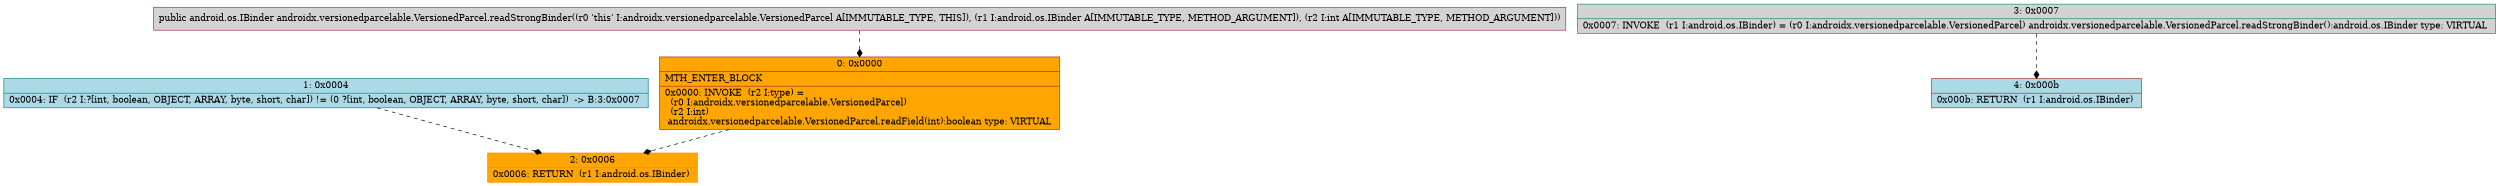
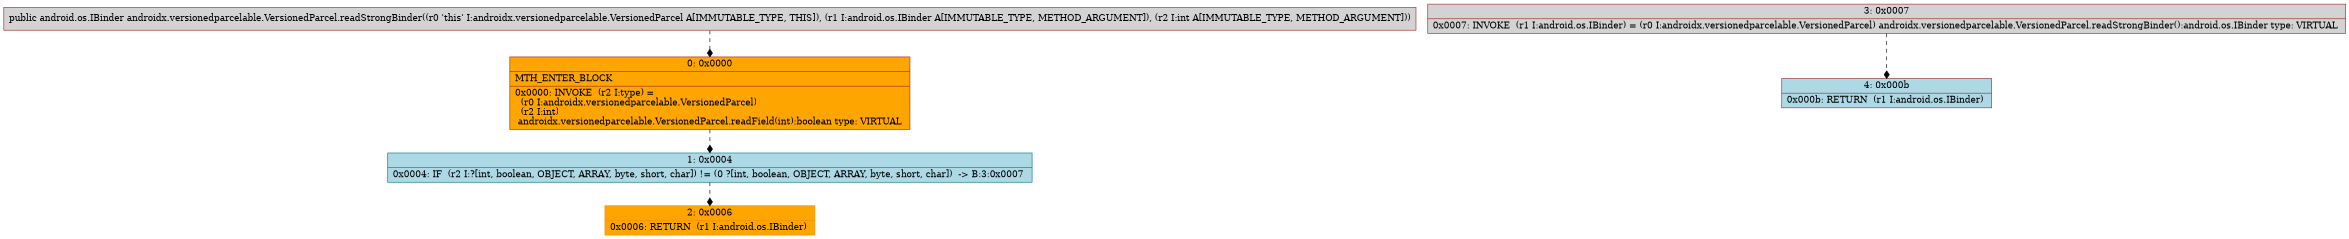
(2037, 19) -> (1887, 19)
(690, 140) -> (710, 137)
